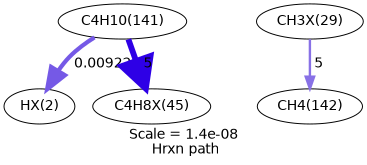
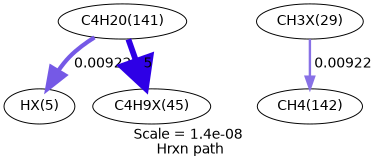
(122, 21) -> (122, 21)
(317, 64) -> (341, 64)
(39, 106) -> (39, 106)
(152, 106) -> (152, 106)
